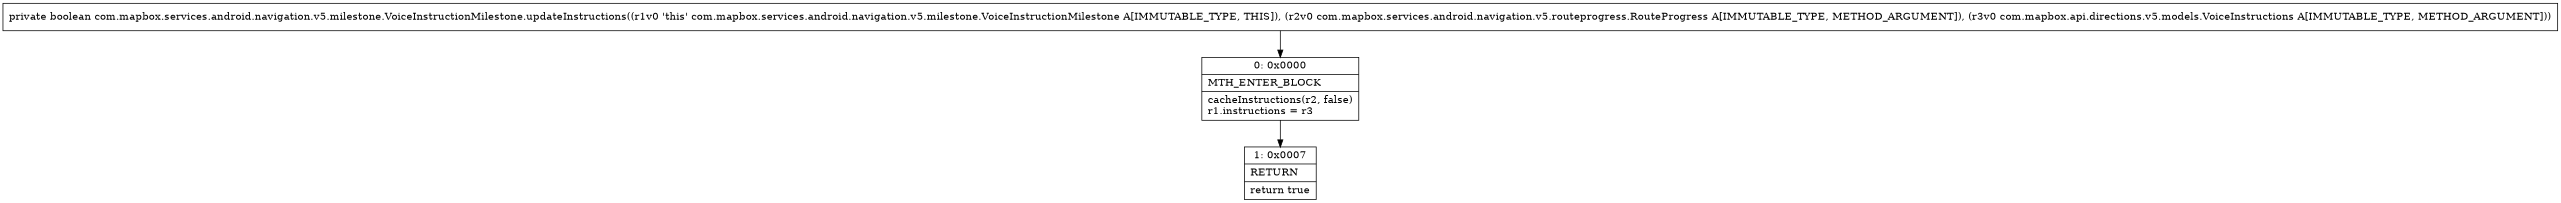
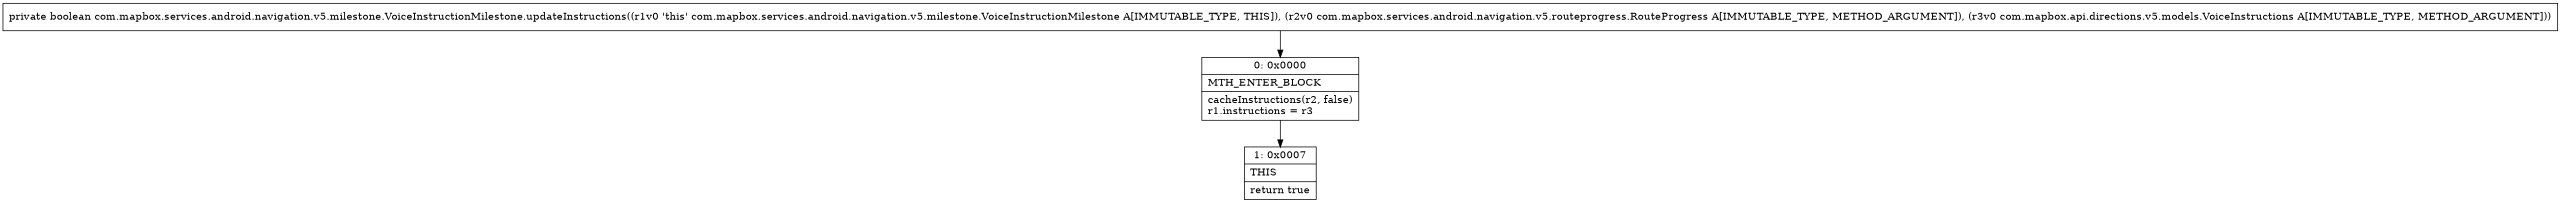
(1274, 172) -> (1264, 172)
